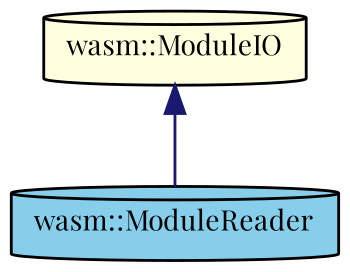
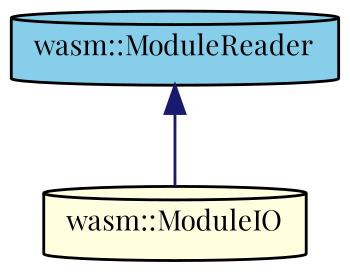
(175, 150) -> (175, 150)
